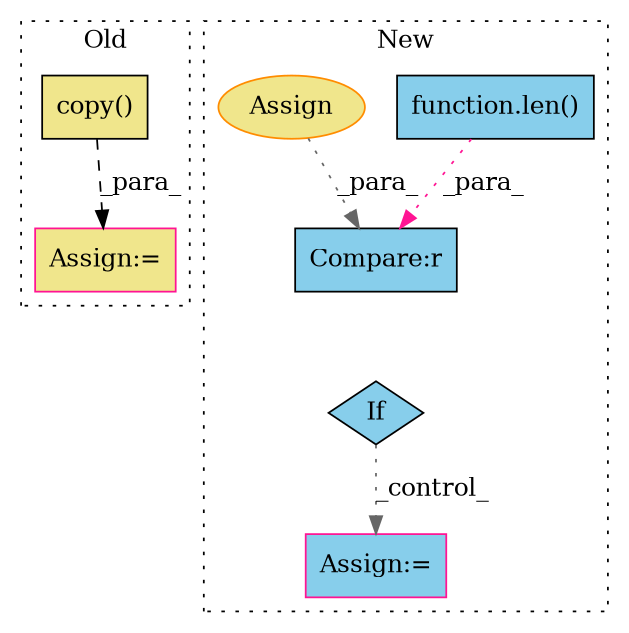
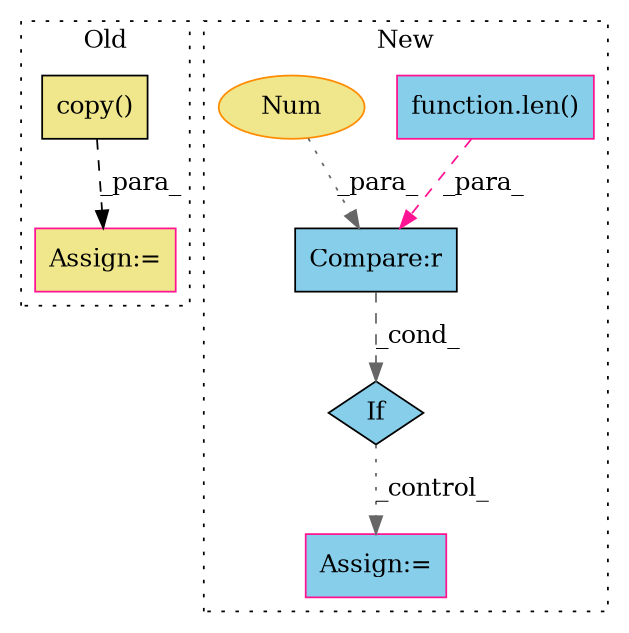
(292, 107) -> (292, 107)
(495, 107) -> (495, 107)
(441, 177) -> (441, 177)
none -> (376, 328)
